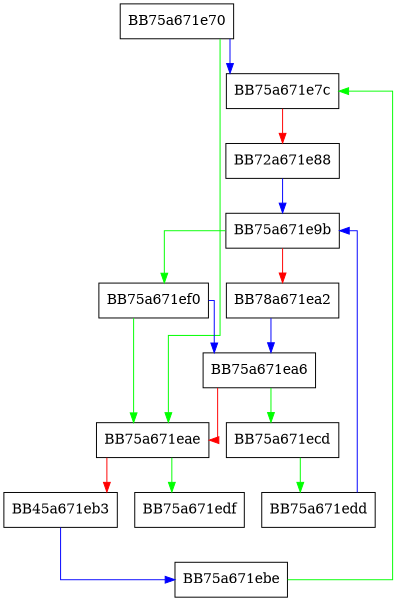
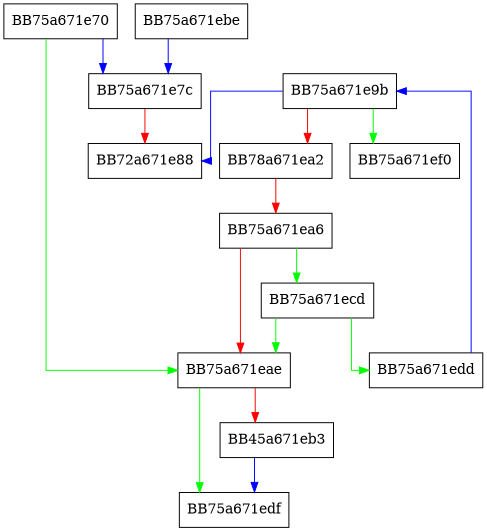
(283, 191) -> (211, 91)
(214, 319) -> none
(271, 330) -> (276, 191)
(134, 366) -> (276, 330)
(393, 366) -> (168, 51)
(87, 580) -> (254, 470)
